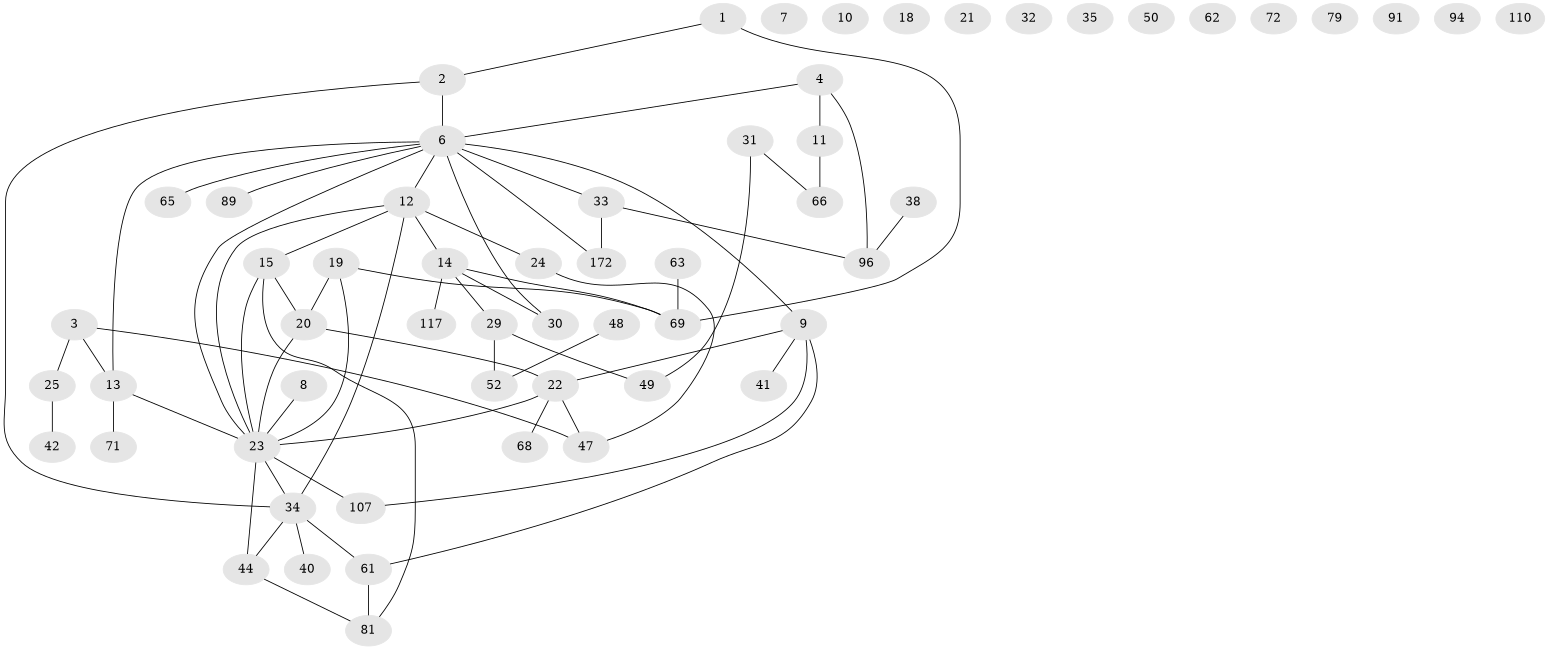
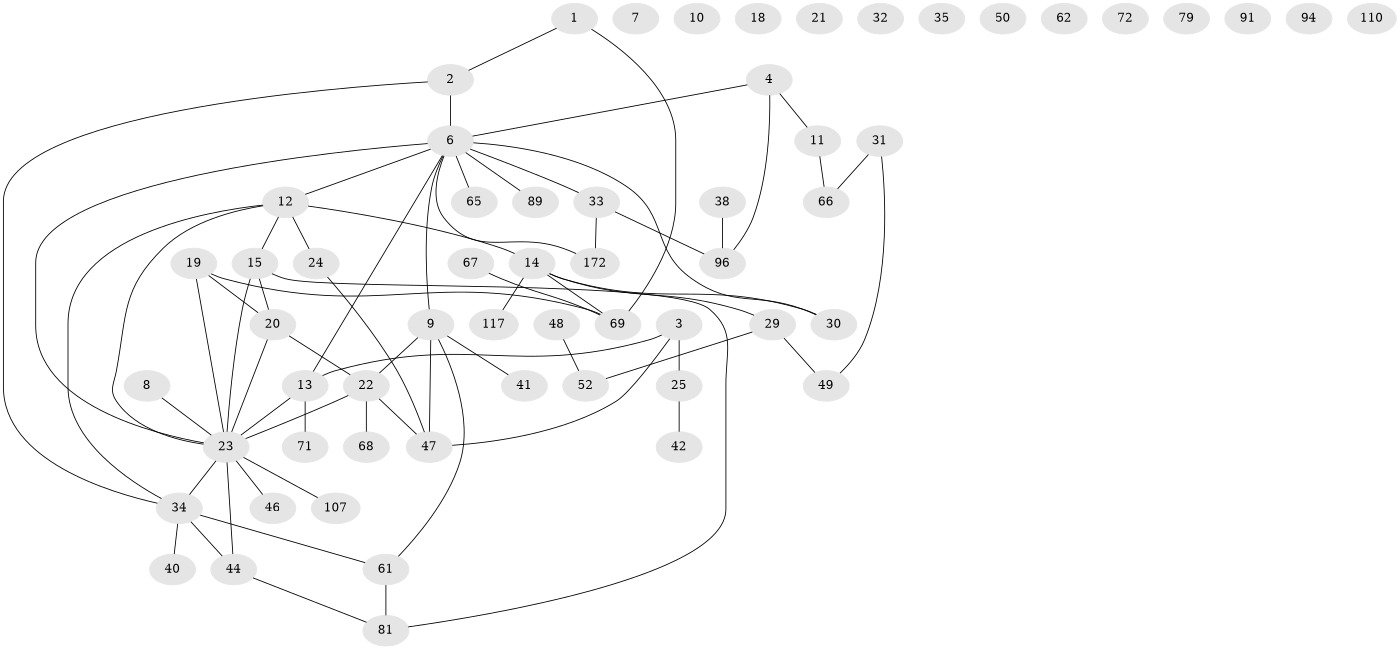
(678, 264) -> (471, 264)
(628, 469) -> (430, 386)
none -> (273, 508)
